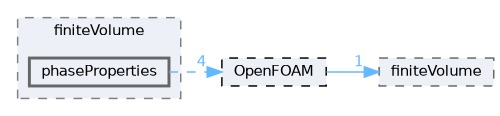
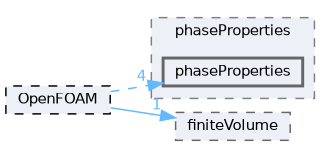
(99, 32) -> (233, 32)
(190, 72) -> (129, 89)
